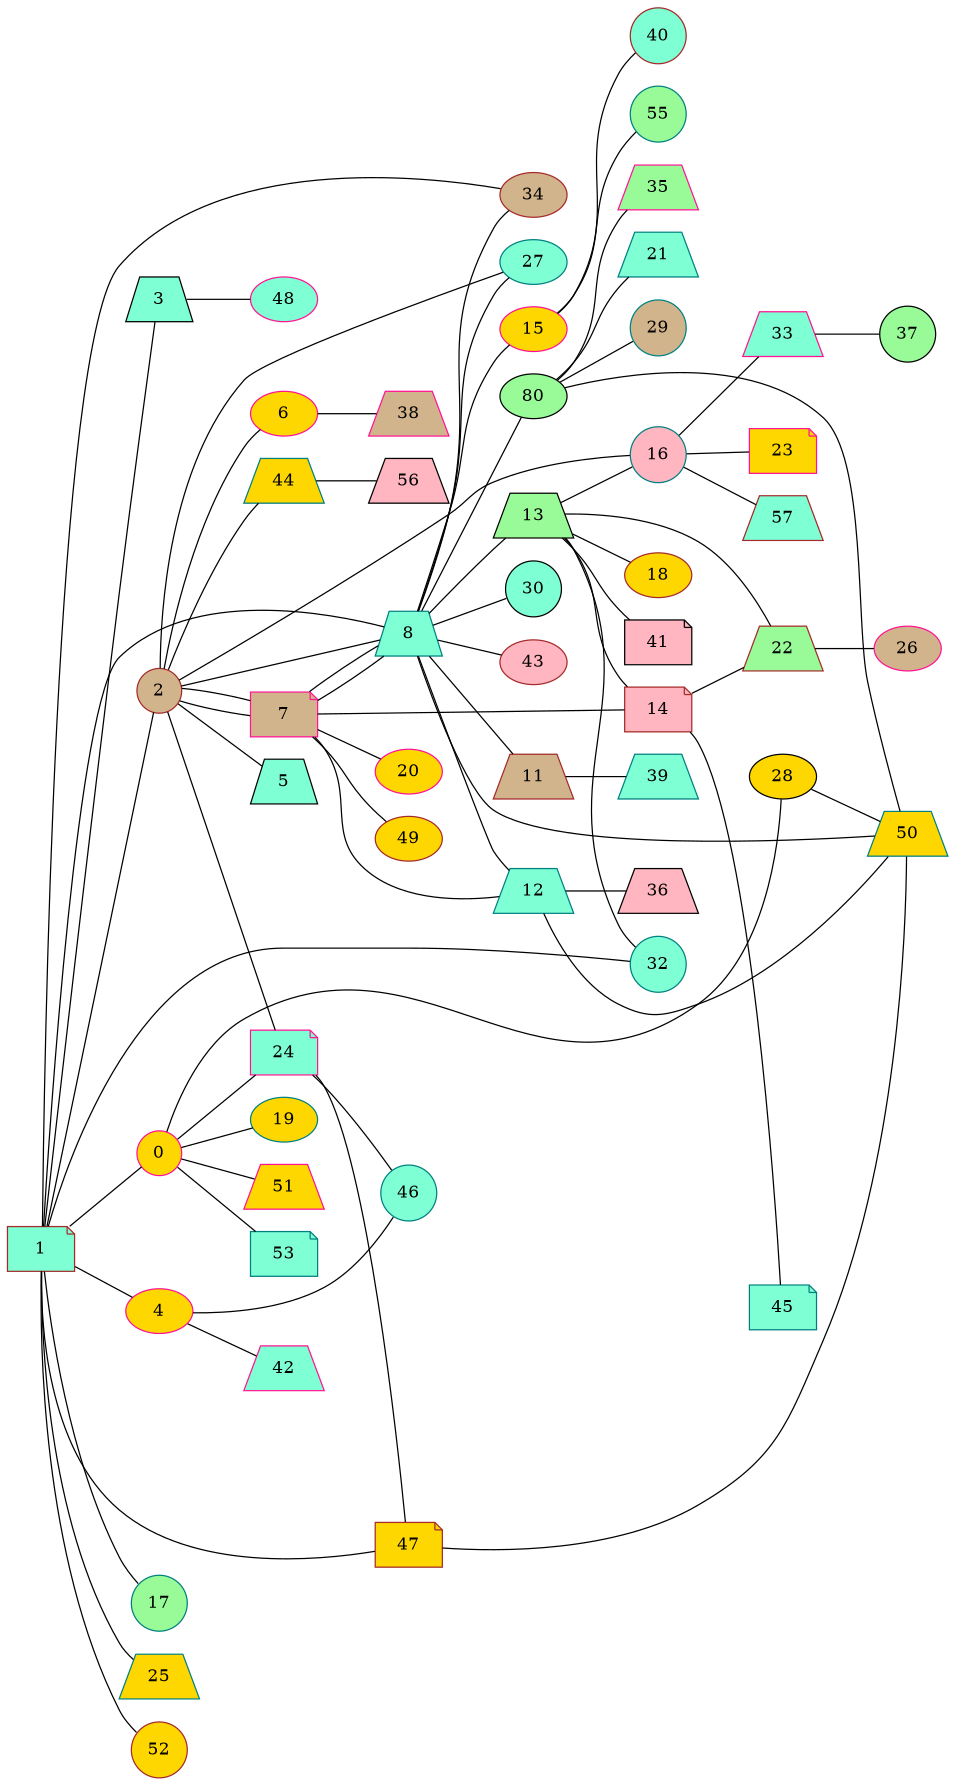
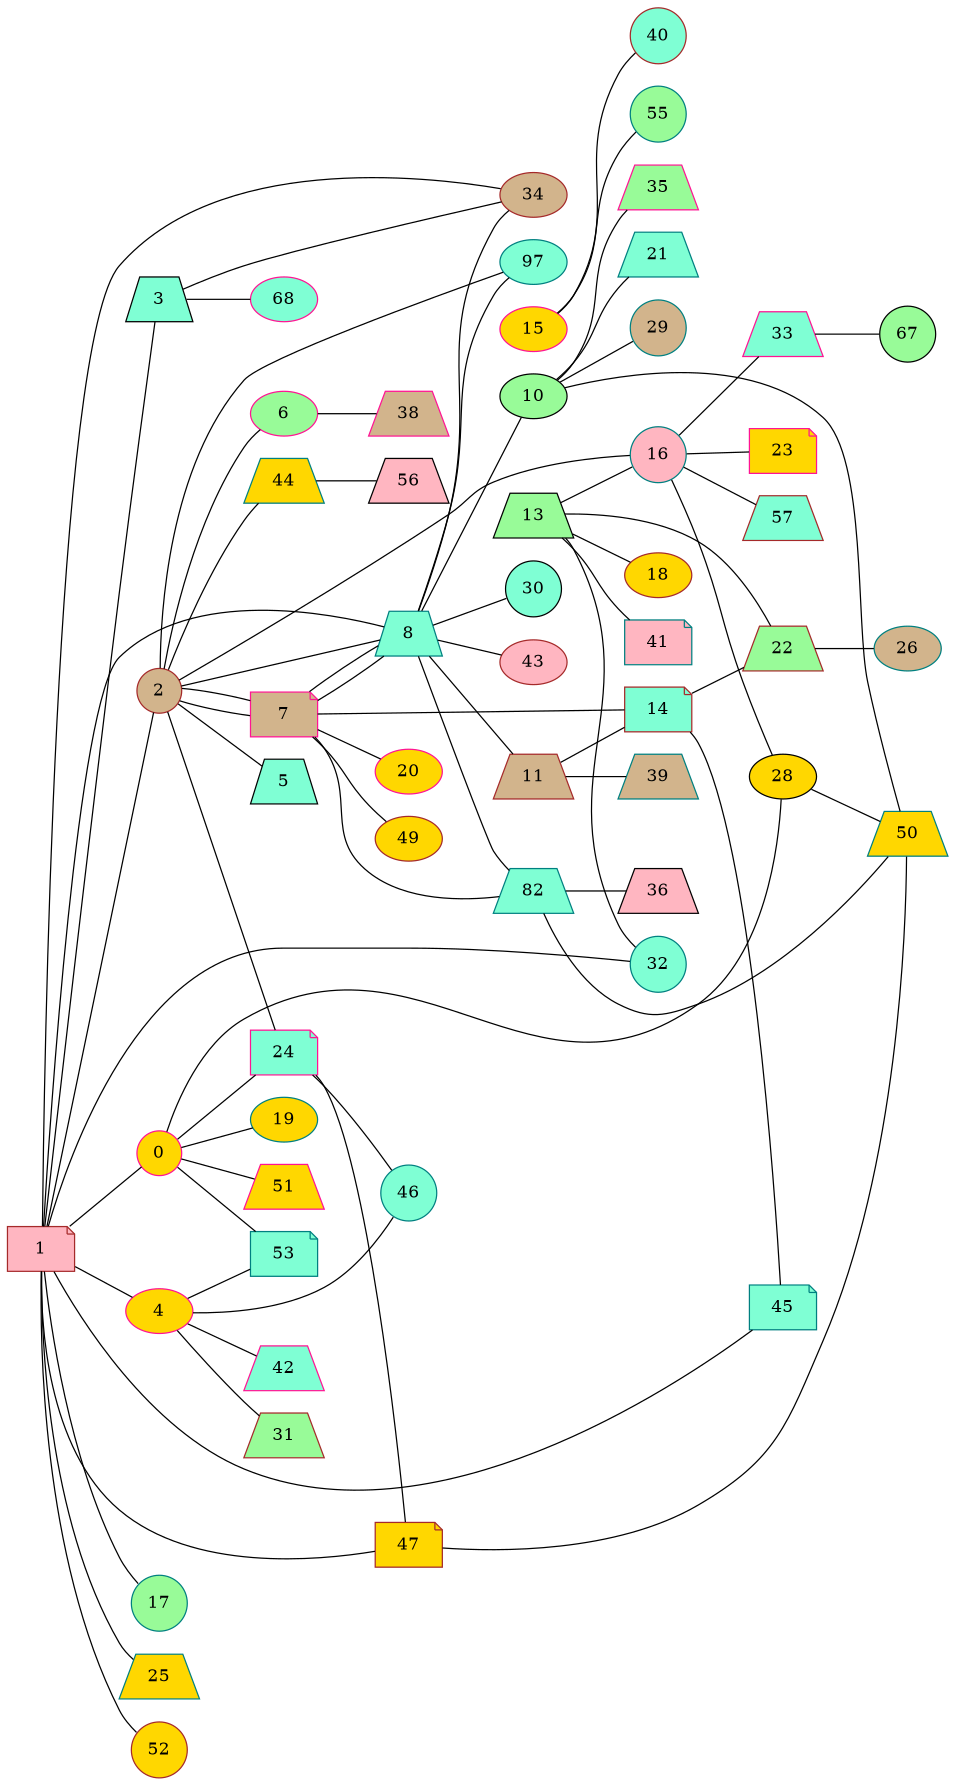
none -> (341, 240)
(534, 262) -> (534, 262)
(284, 299) -> (284, 299)
(908, 334) -> (908, 334)
(534, 396) -> (534, 396)
(470, 412) -> none
(284, 414) -> (284, 414)
(467, 575) -> none
(596, 613) -> (588, 747)
none -> (722, 617)
(658, 642) -> (658, 642)
(908, 649) -> (908, 649)
(658, 709) -> (658, 709)
(658, 777) -> (658, 777)
(582, 834) -> none
(534, 891) -> (534, 891)
(41, 1249) -> (41, 1249)
none -> (219, 1284)
none -> (284, 1435)
none -> (377, 1488)
